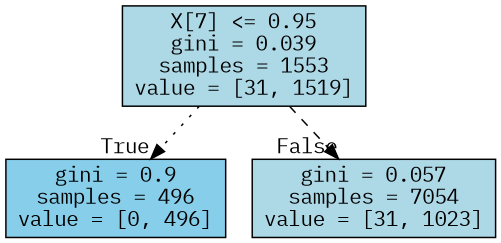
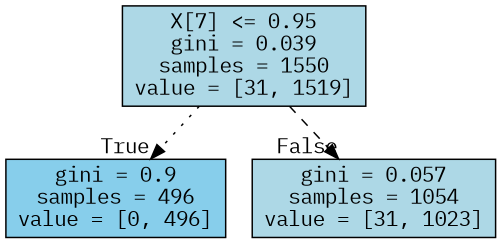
(244, 56) -> (244, 56)
(374, 198) -> (374, 198)
